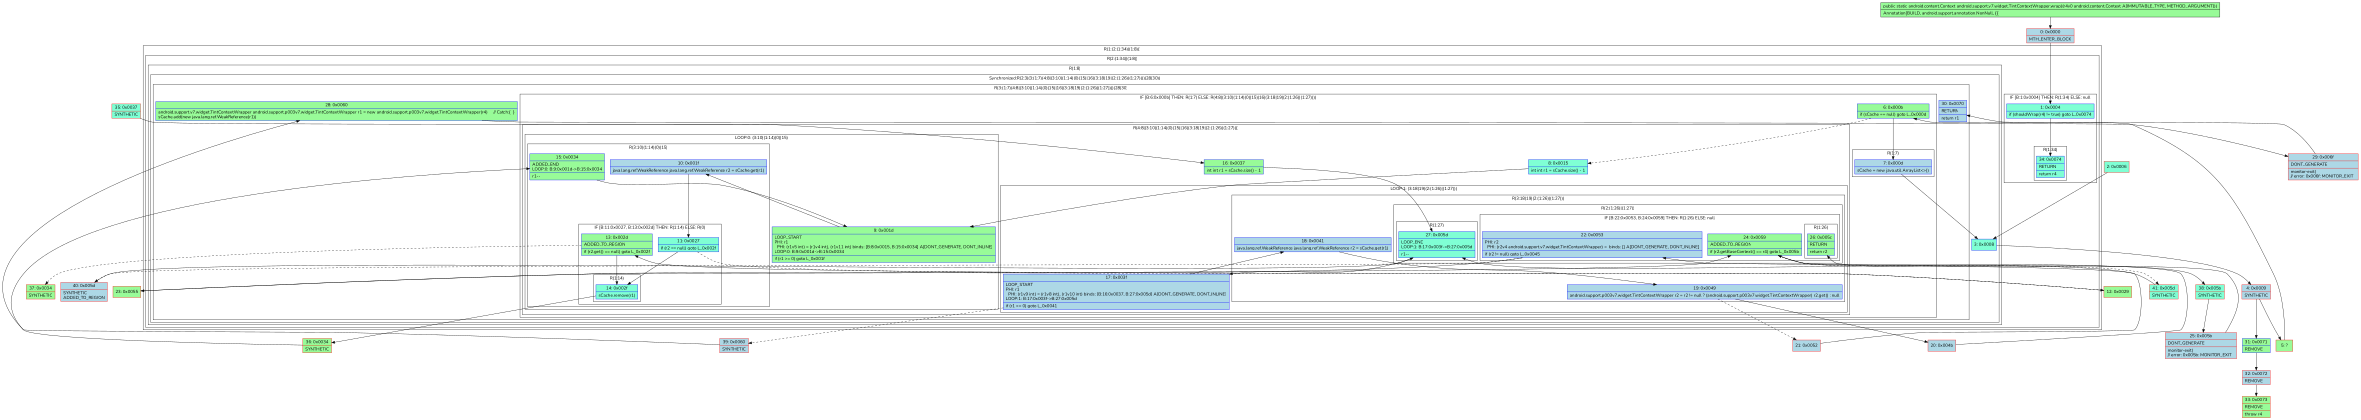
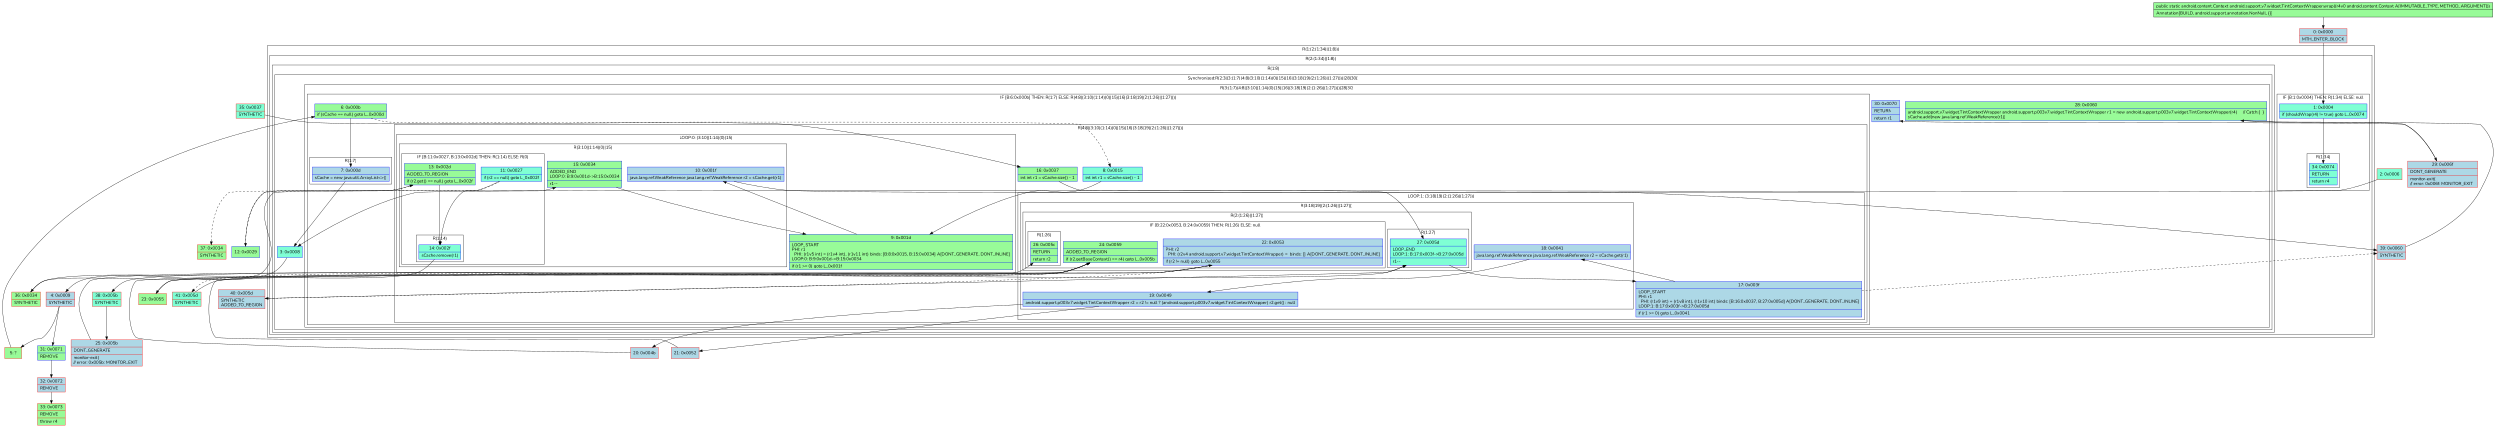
(688, 204) -> (1678, 195)
(1512, 254) -> (1193, 261)
(2118, 292) -> (246, 252)
(1739, 310) -> (980, 320)
